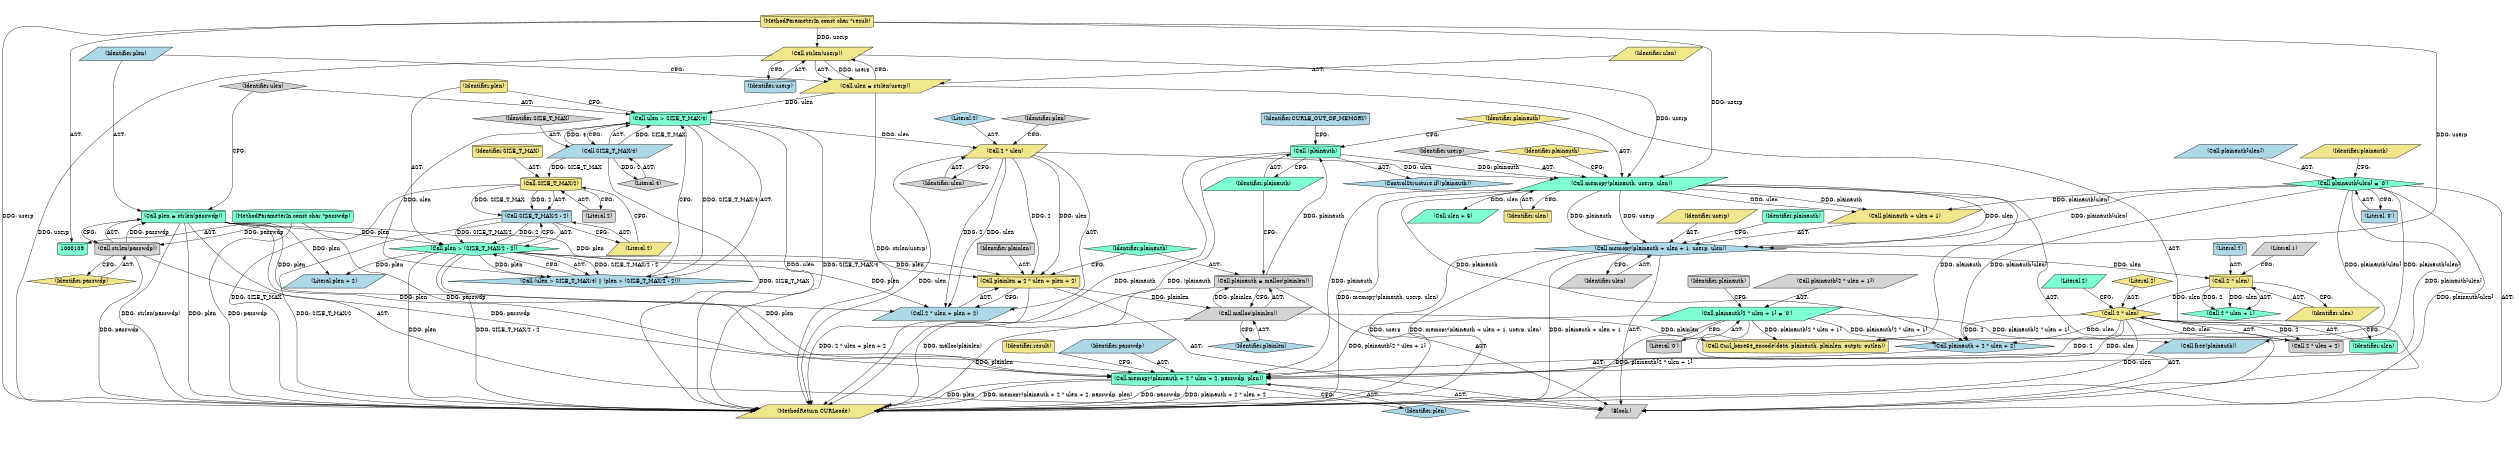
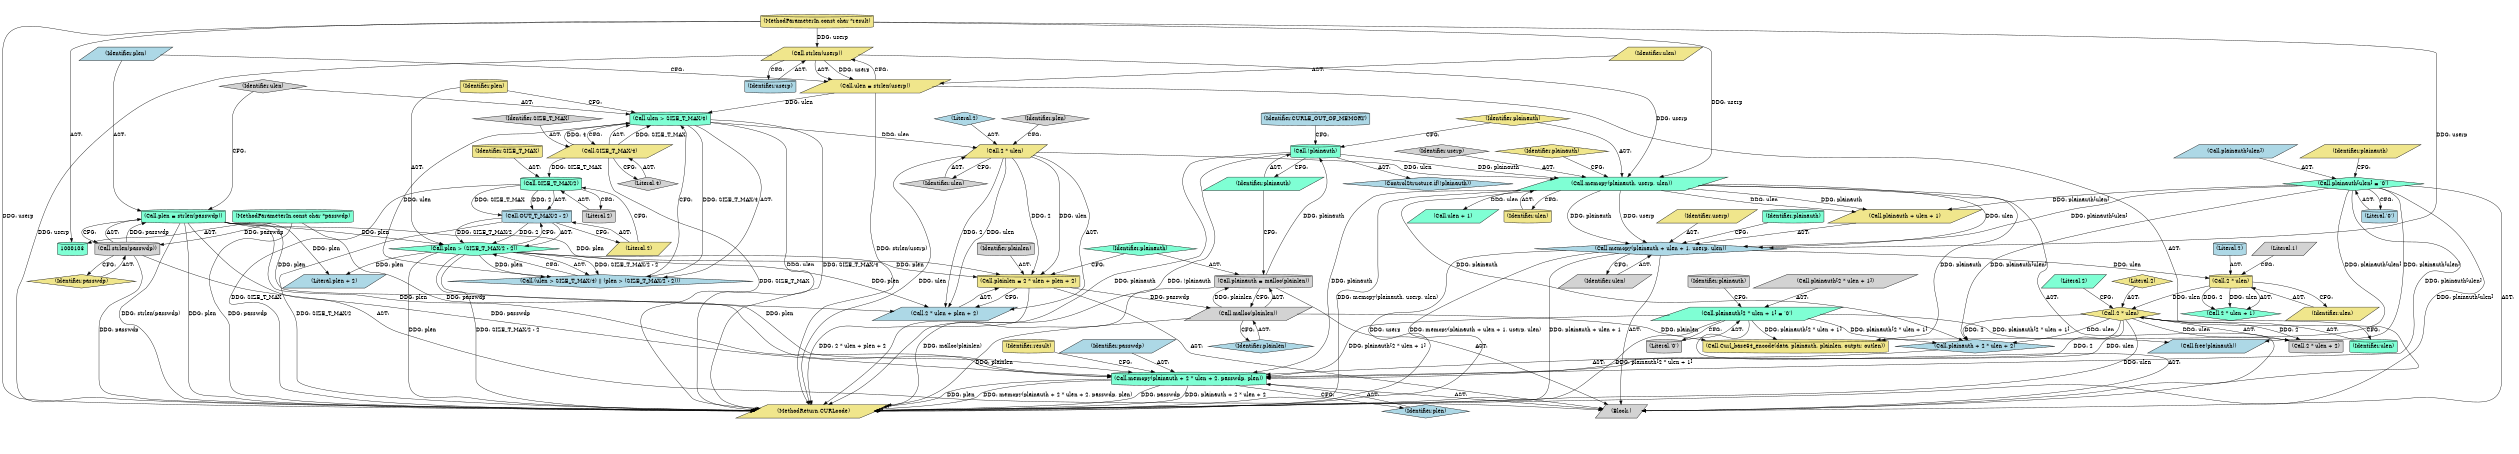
(610, 151) -> (610, 151)
(631, 168) -> (631, 168)
(551, 184) -> (551, 184)
(537, 216) -> (537, 216)
(1453, 216) -> (1453, 216)
(72, 249) -> (72, 249)
(1170, 298) -> (1170, 298)
